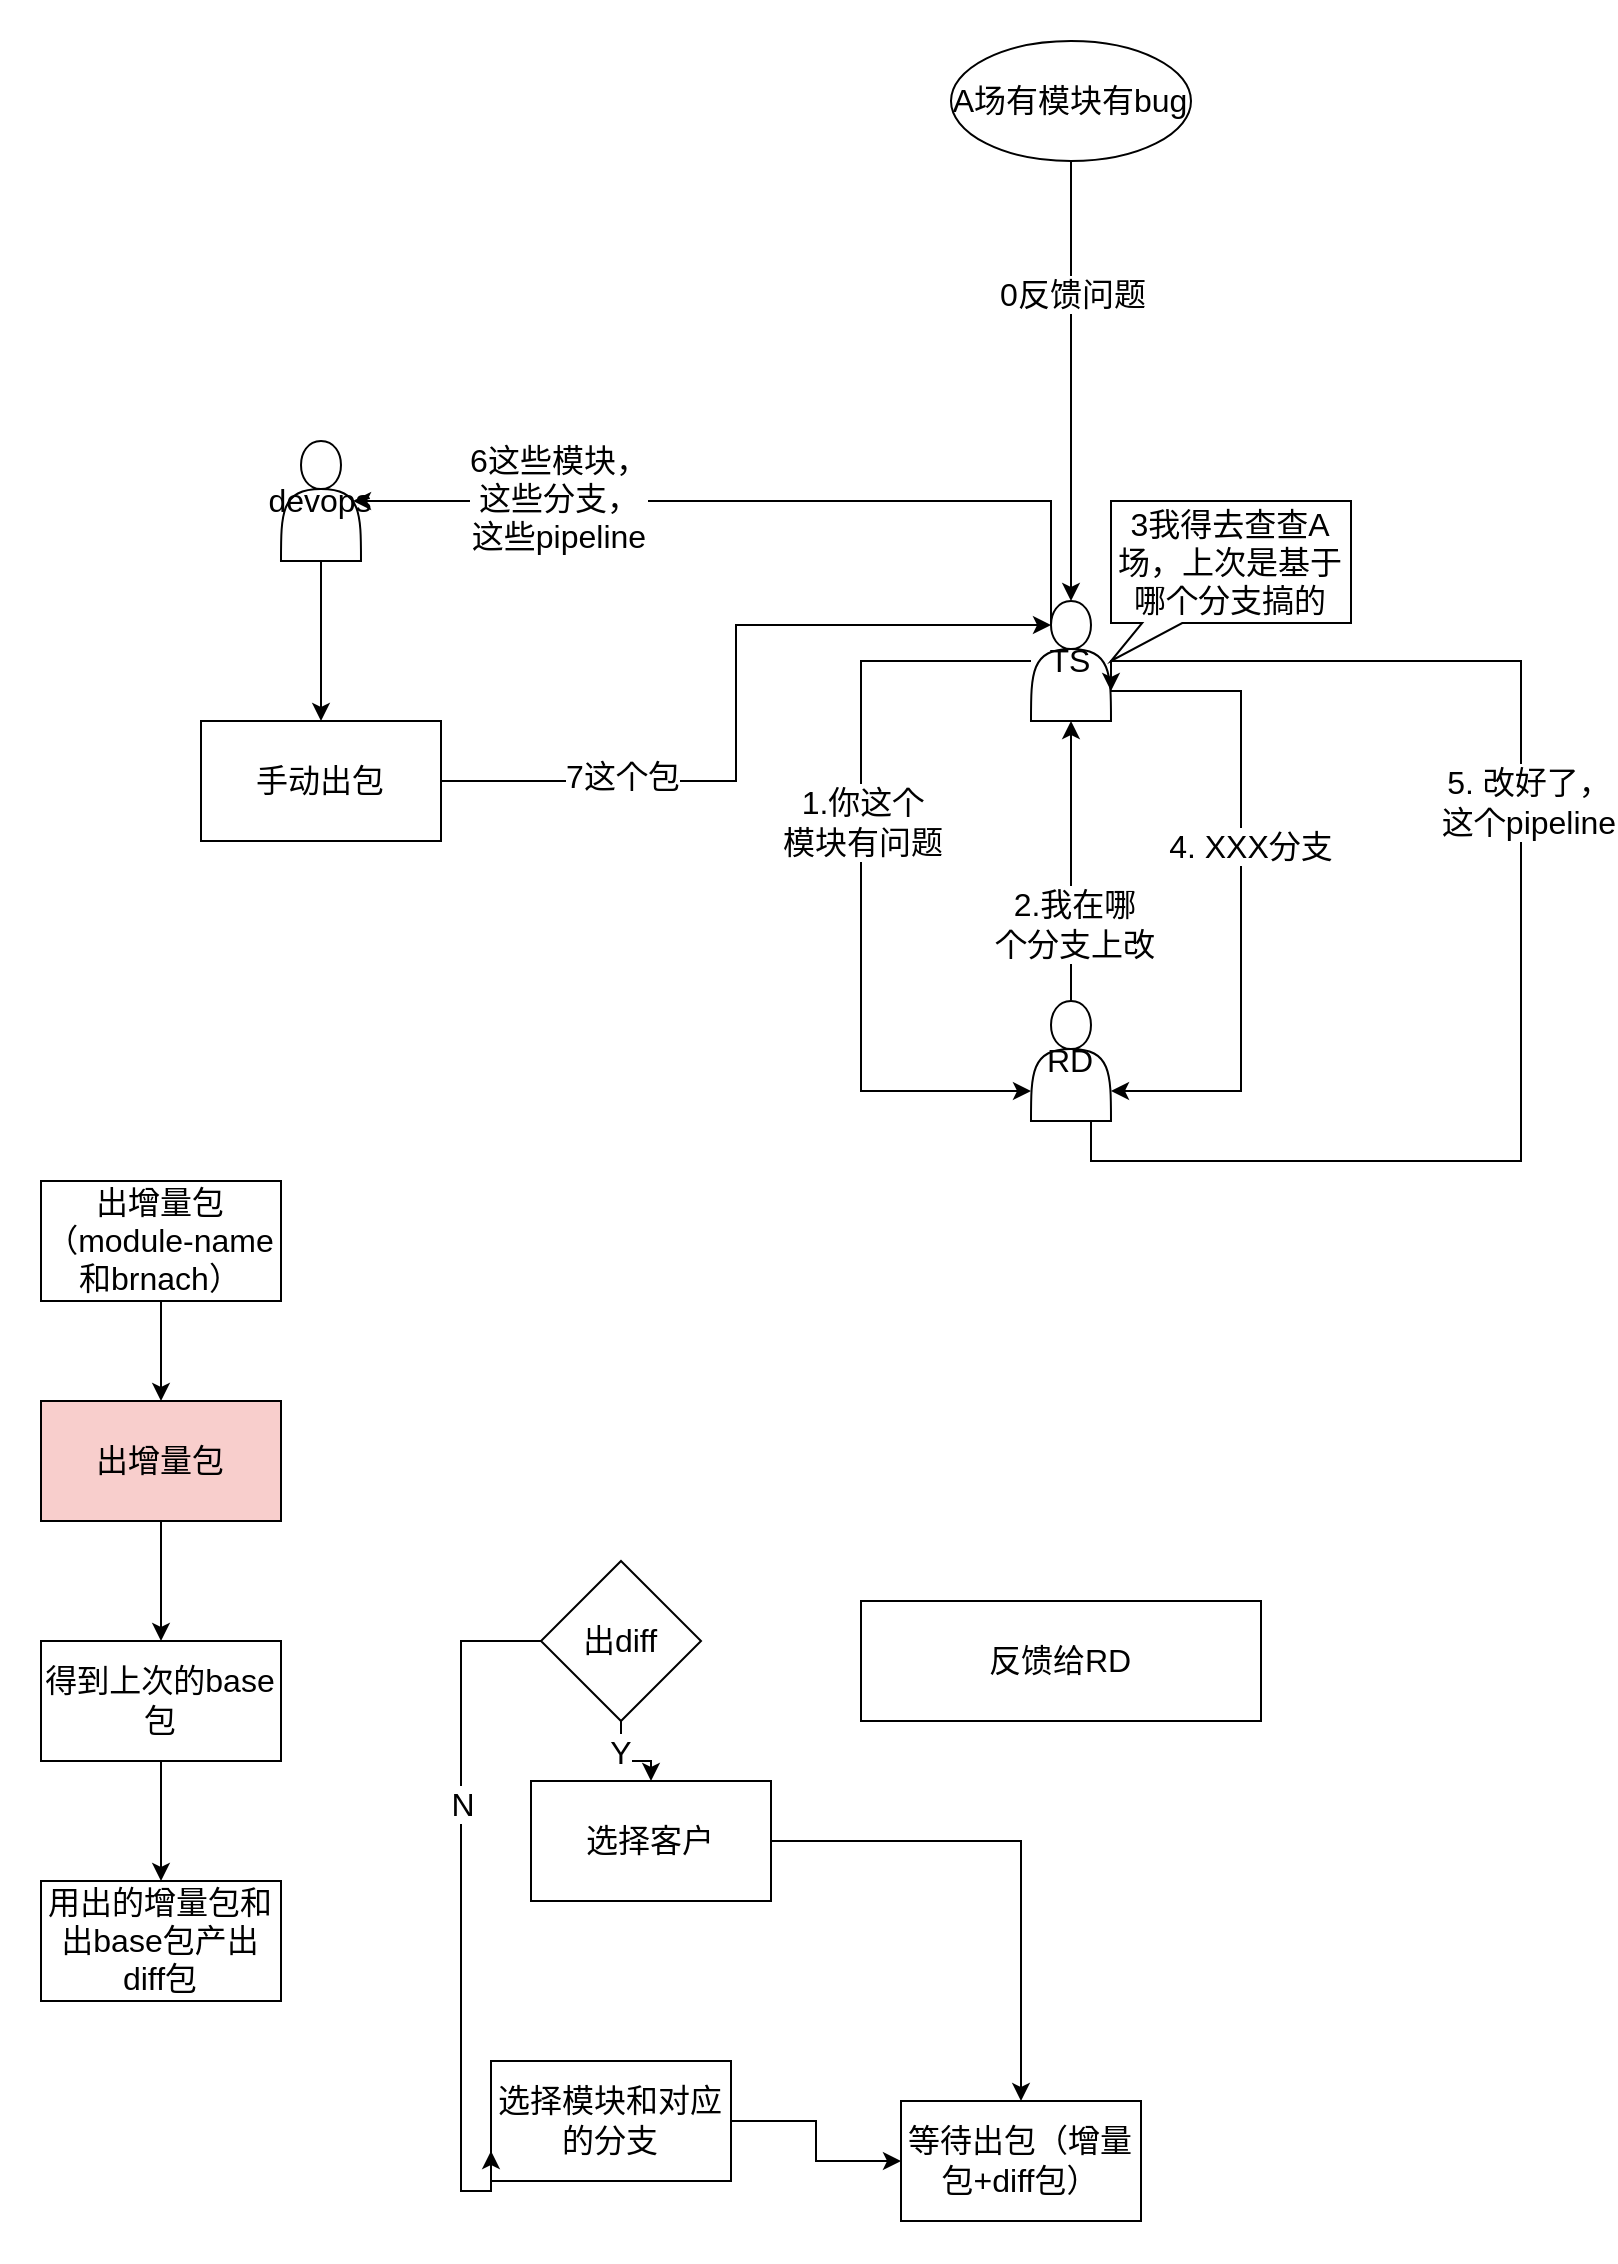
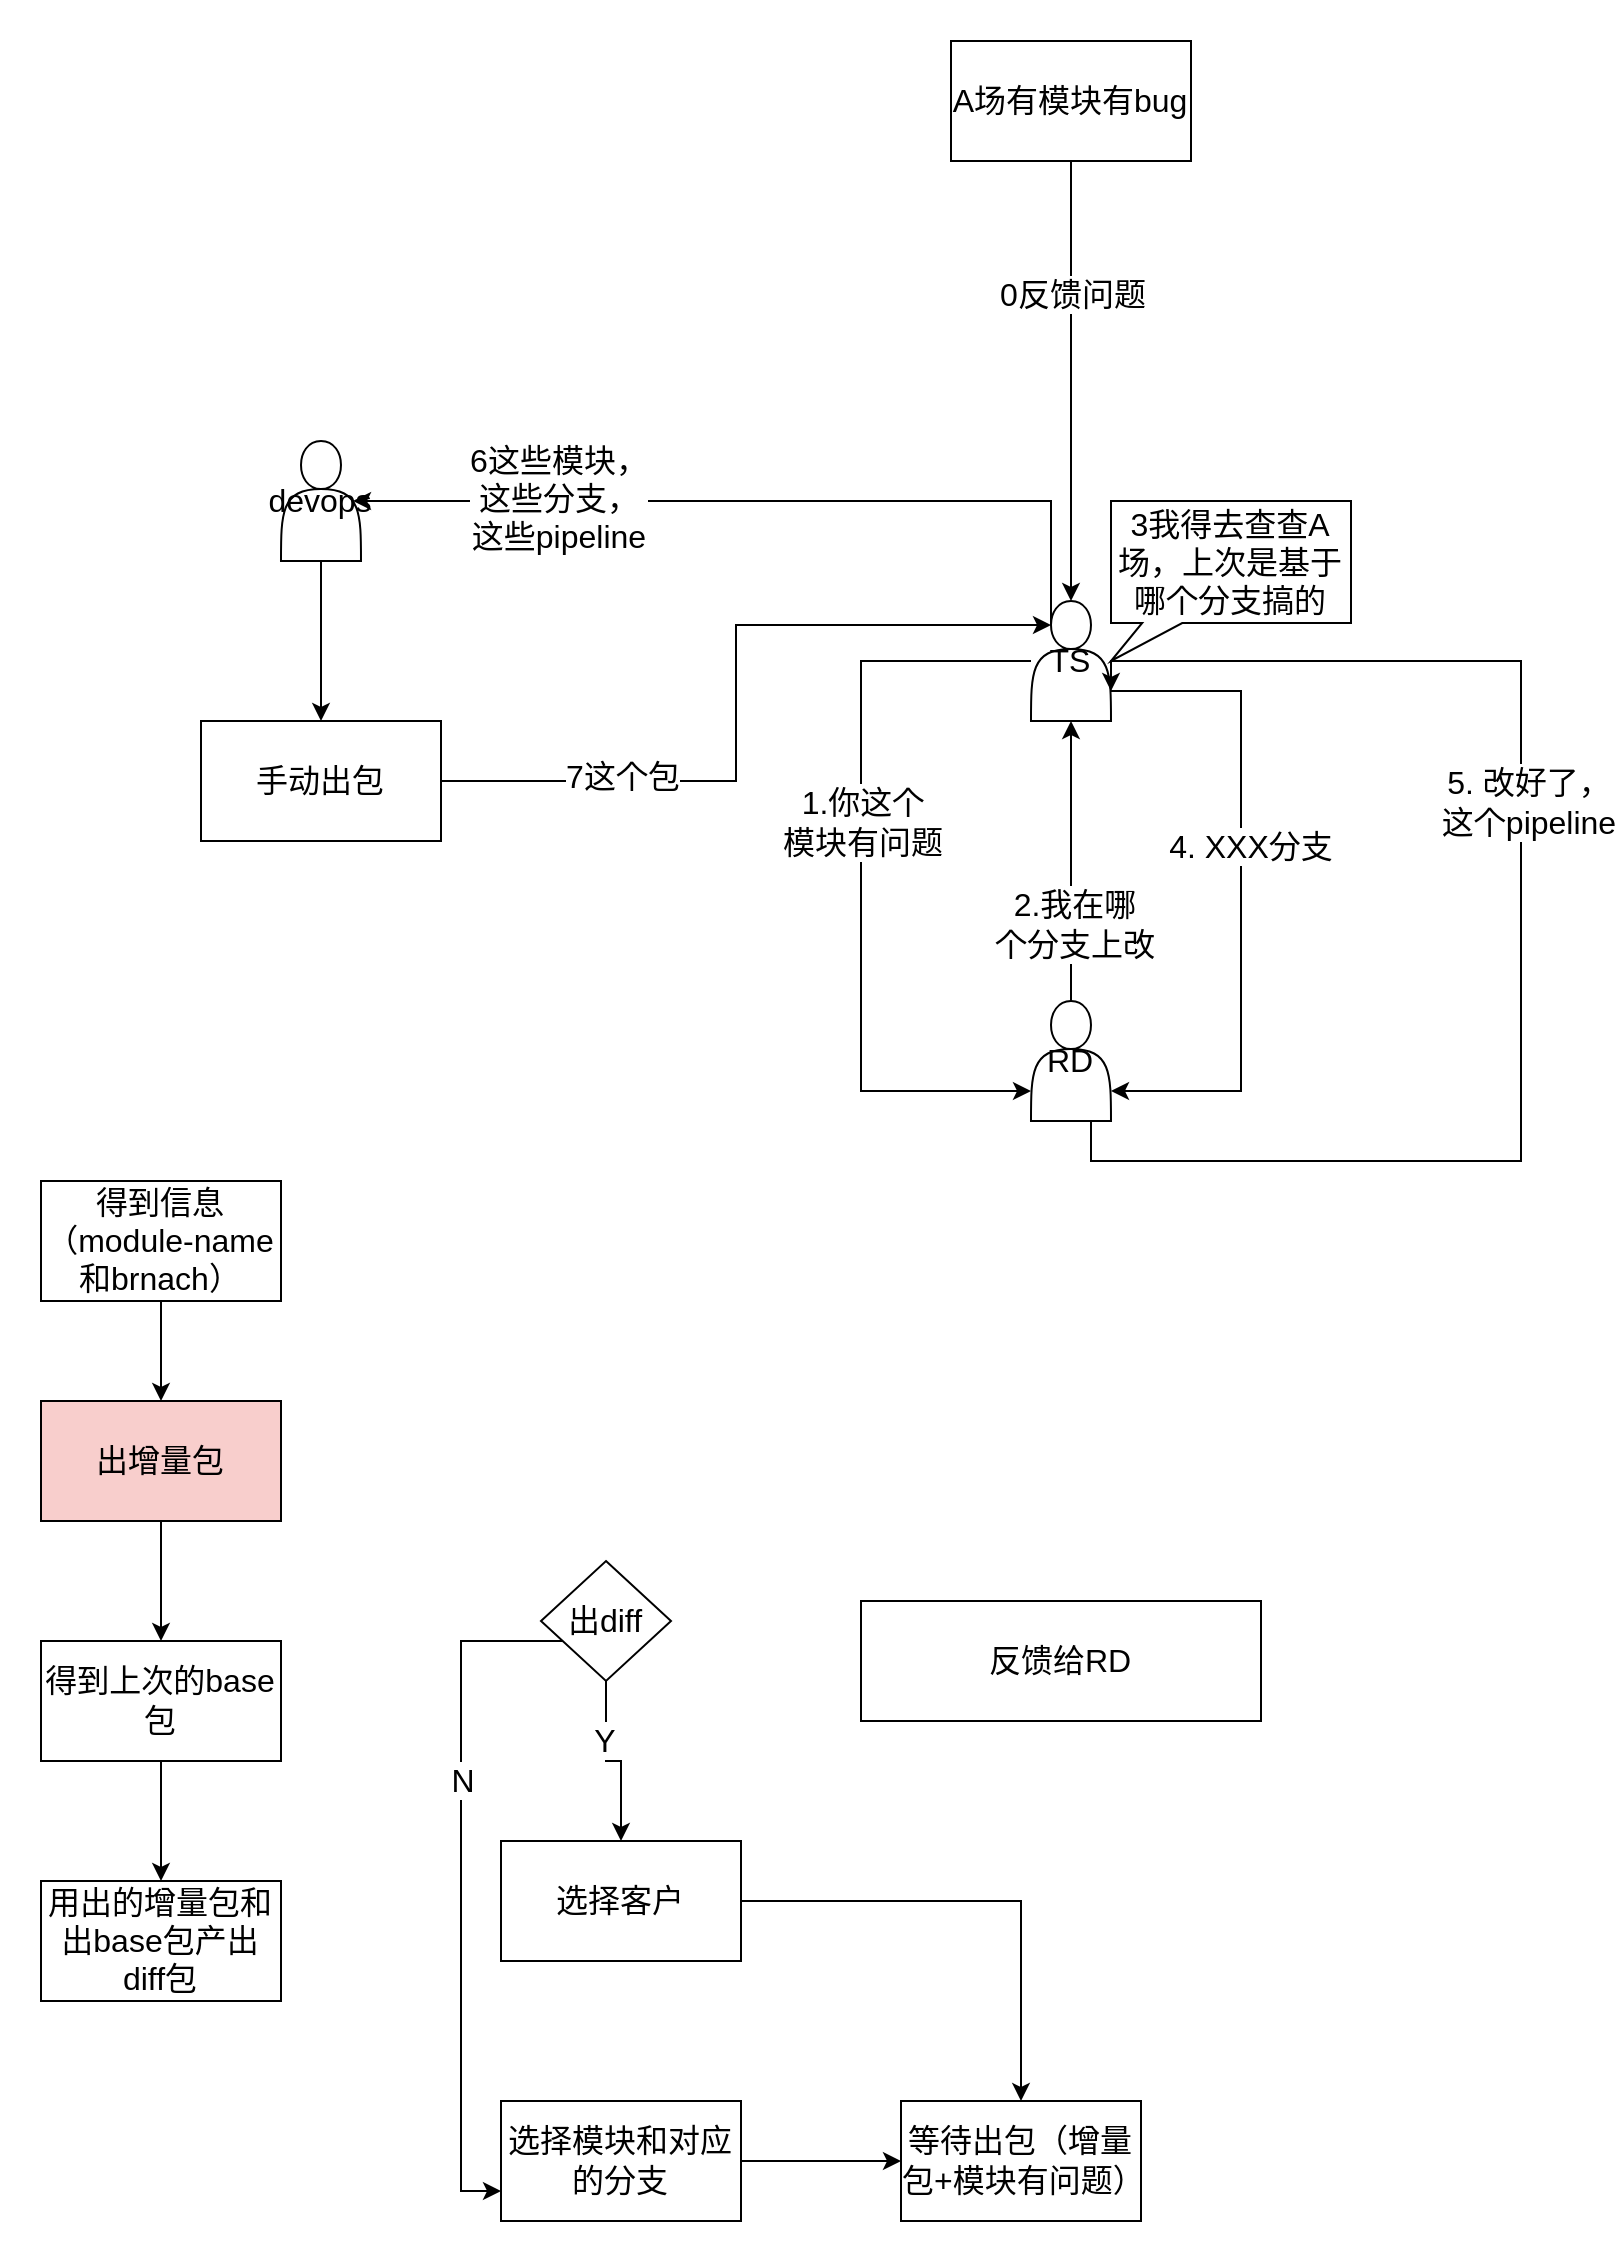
(1071, 101) -> (1071, 101)
(161, 1241) -> (161, 1241)
(621, 1641) -> (606, 1621)
(651, 1841) -> (621, 1901)
(611, 2121) -> (621, 2161)
(1021, 2161) -> (1021, 2161)
